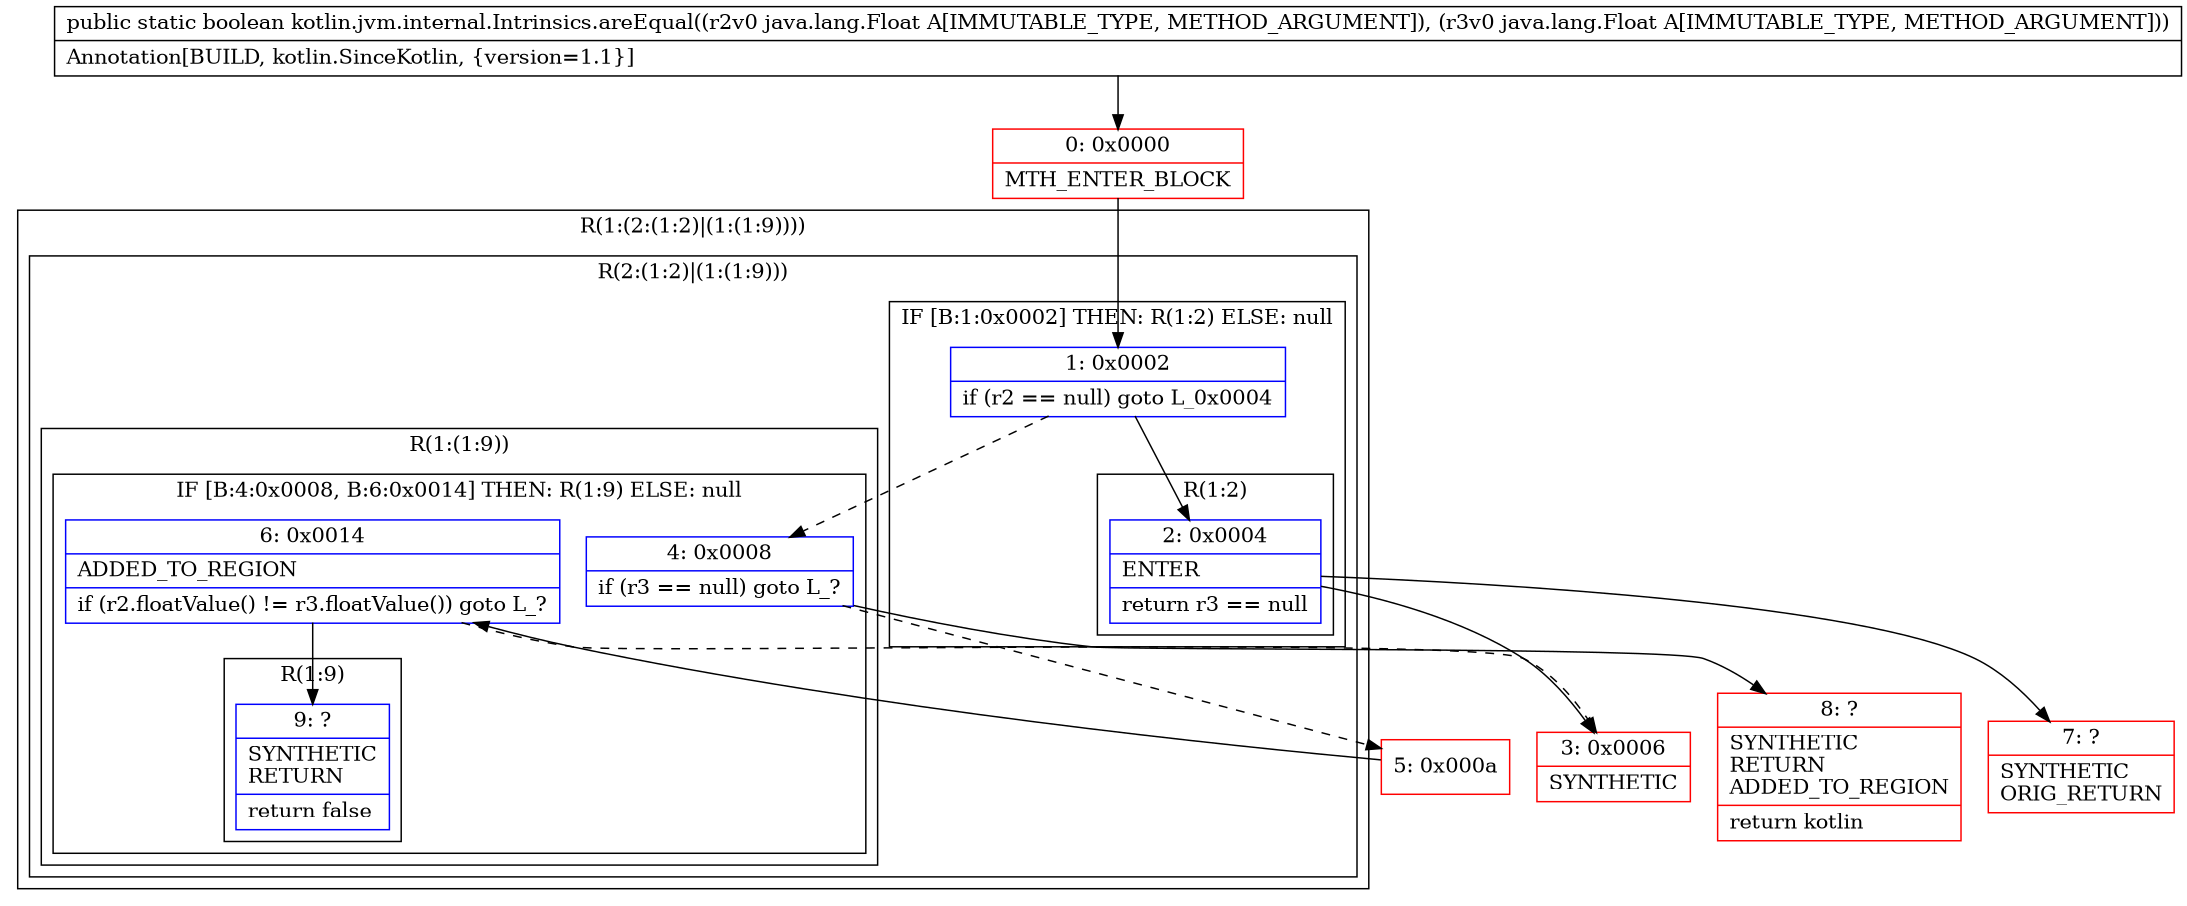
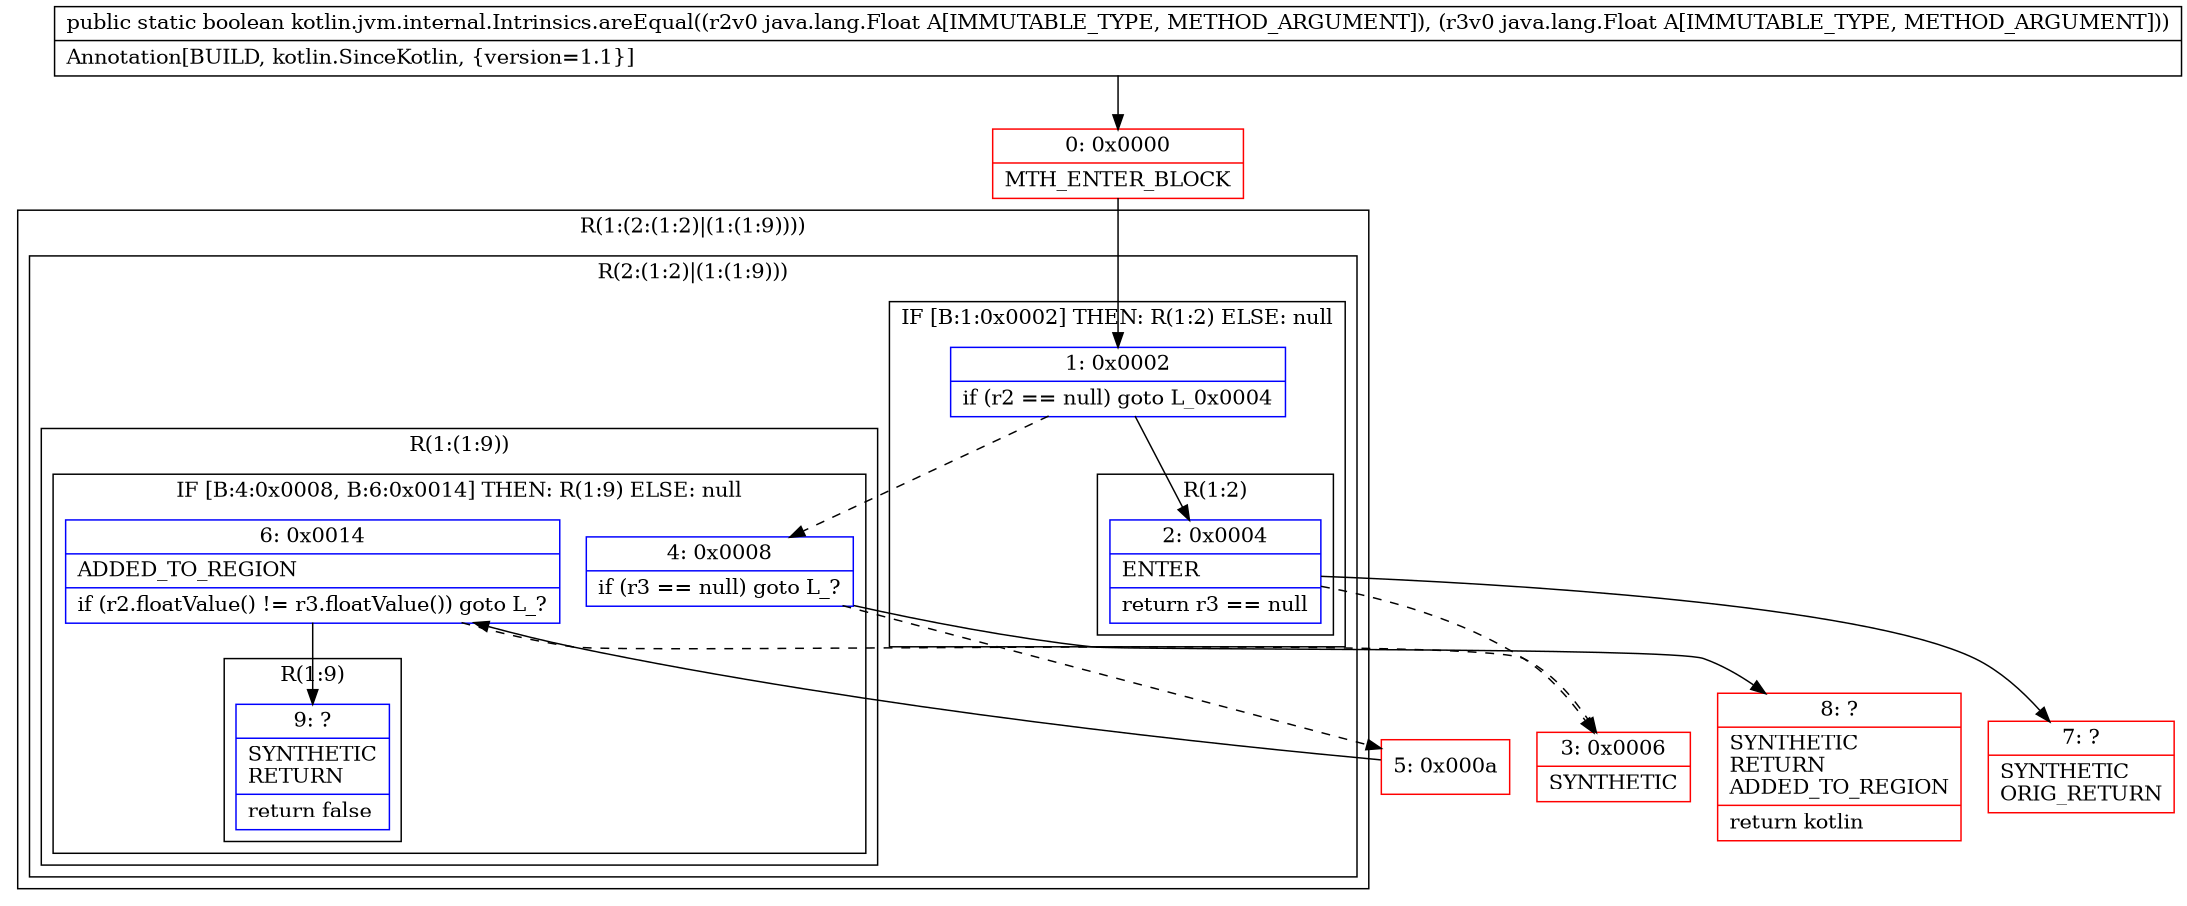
(1467, 629) -> (1467, 629)
